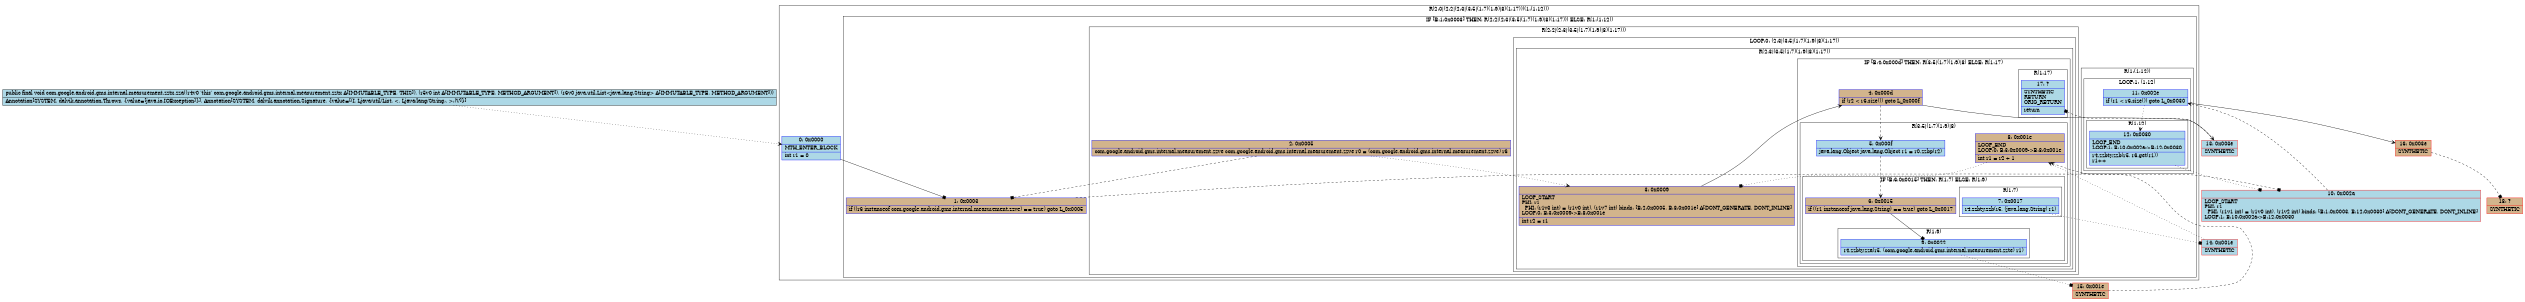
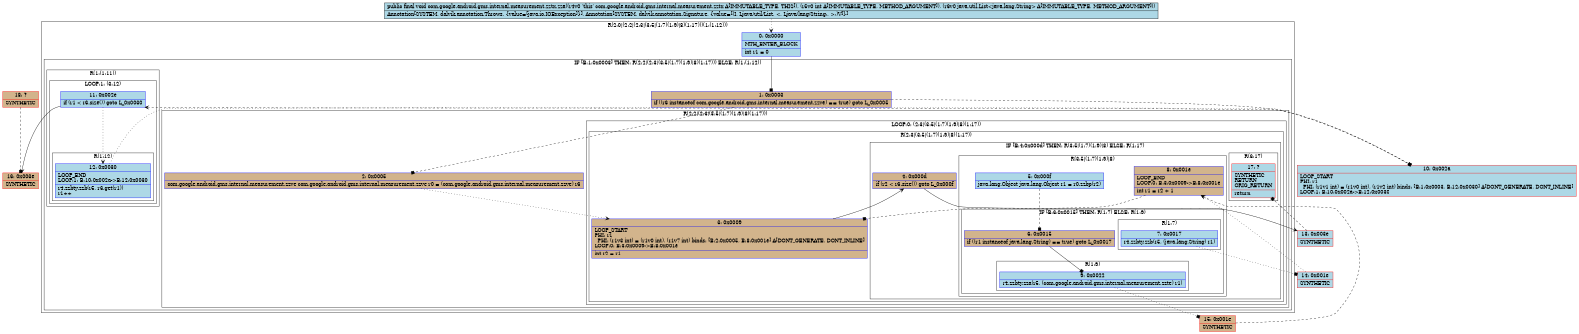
(2137, 72) -> (103, 74)
(2043, 74) -> (1253, 157)
(2137, 83) -> (103, 85)
(2043, 97) -> (1253, 181)
(1881, 120) -> none
(2469, 167) -> (21, 138)
(1881, 171) -> (1040, 206)
(1865, 176) -> (950, 210)
(1135, 177) -> (574, 140)
